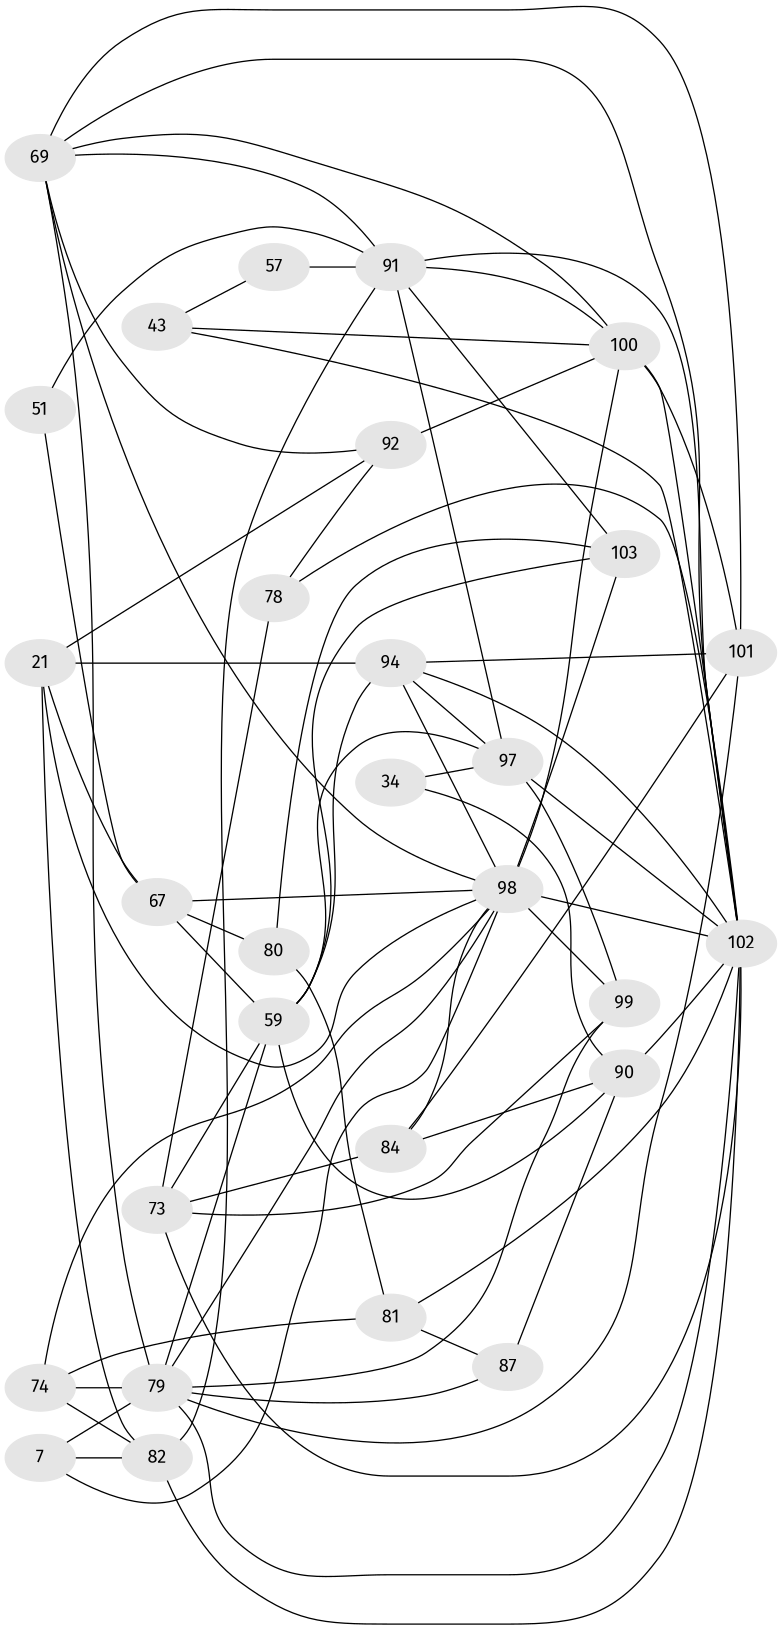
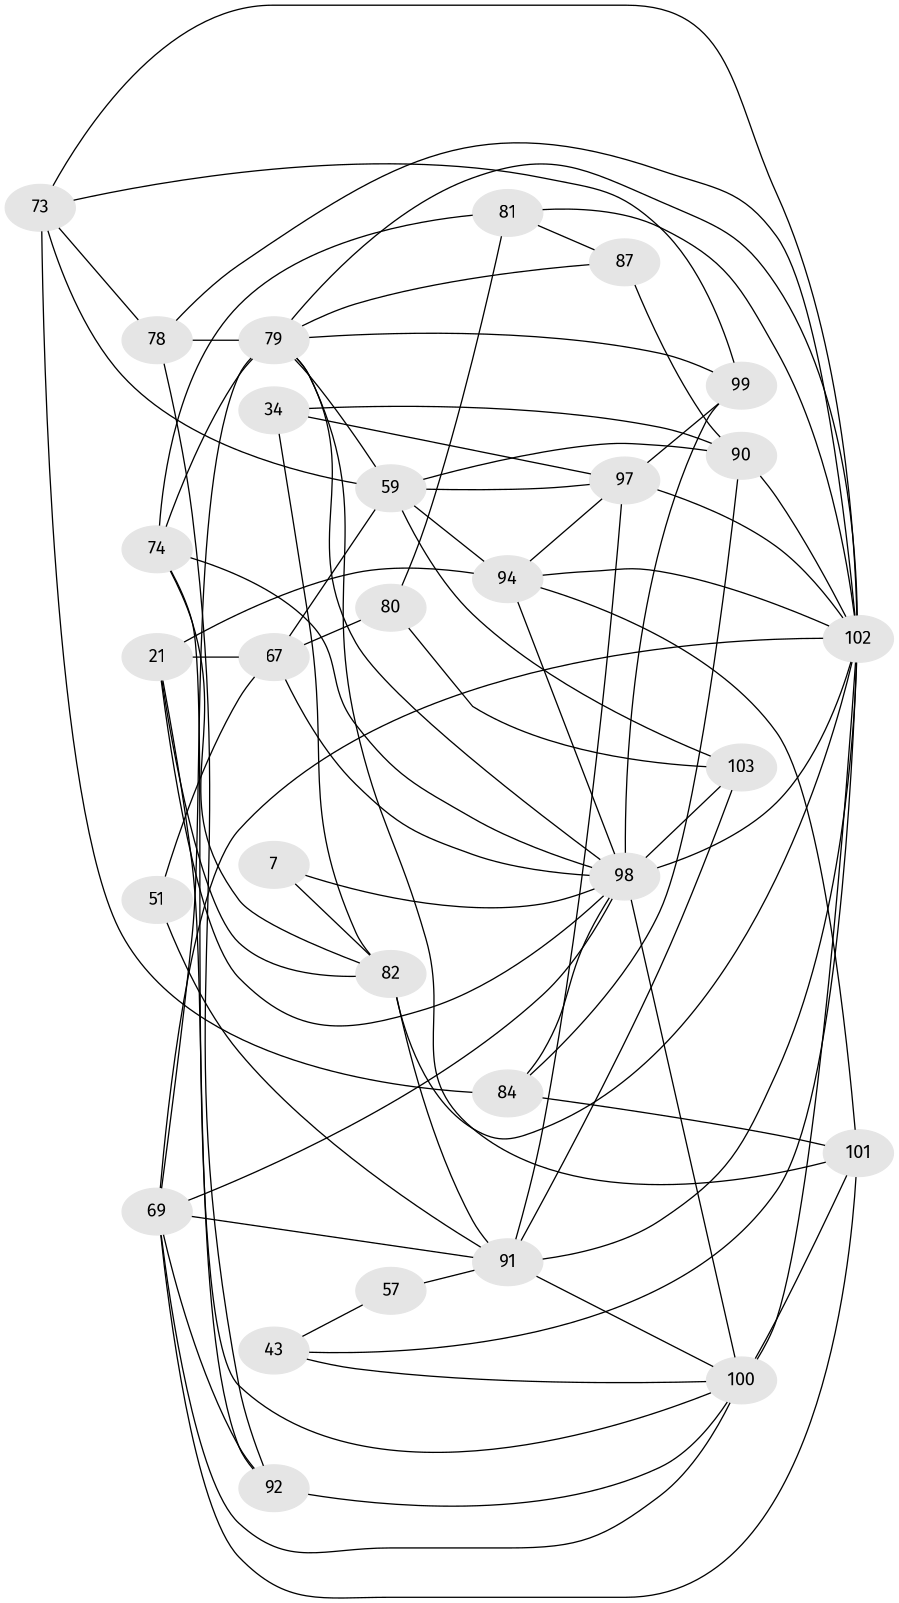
none -> (317, 698)
none -> (267, 1405)
(91, 1428) -> (222, 340)
